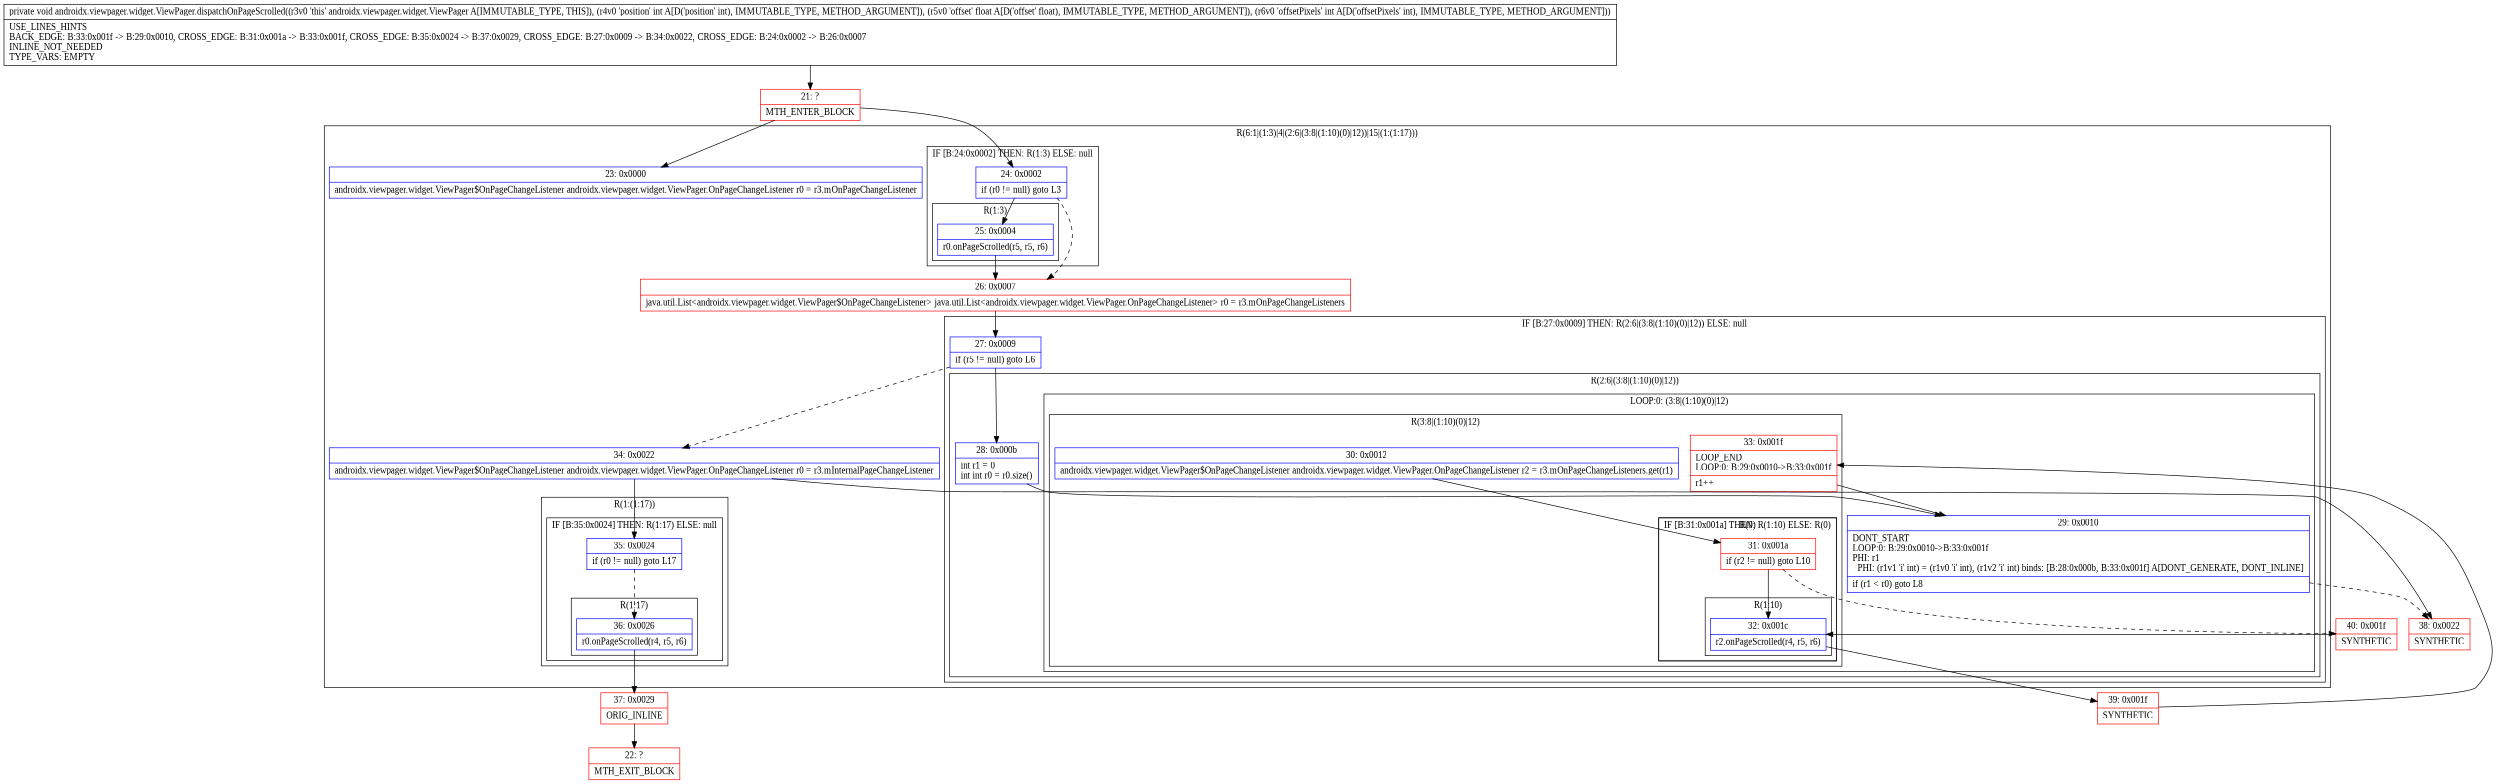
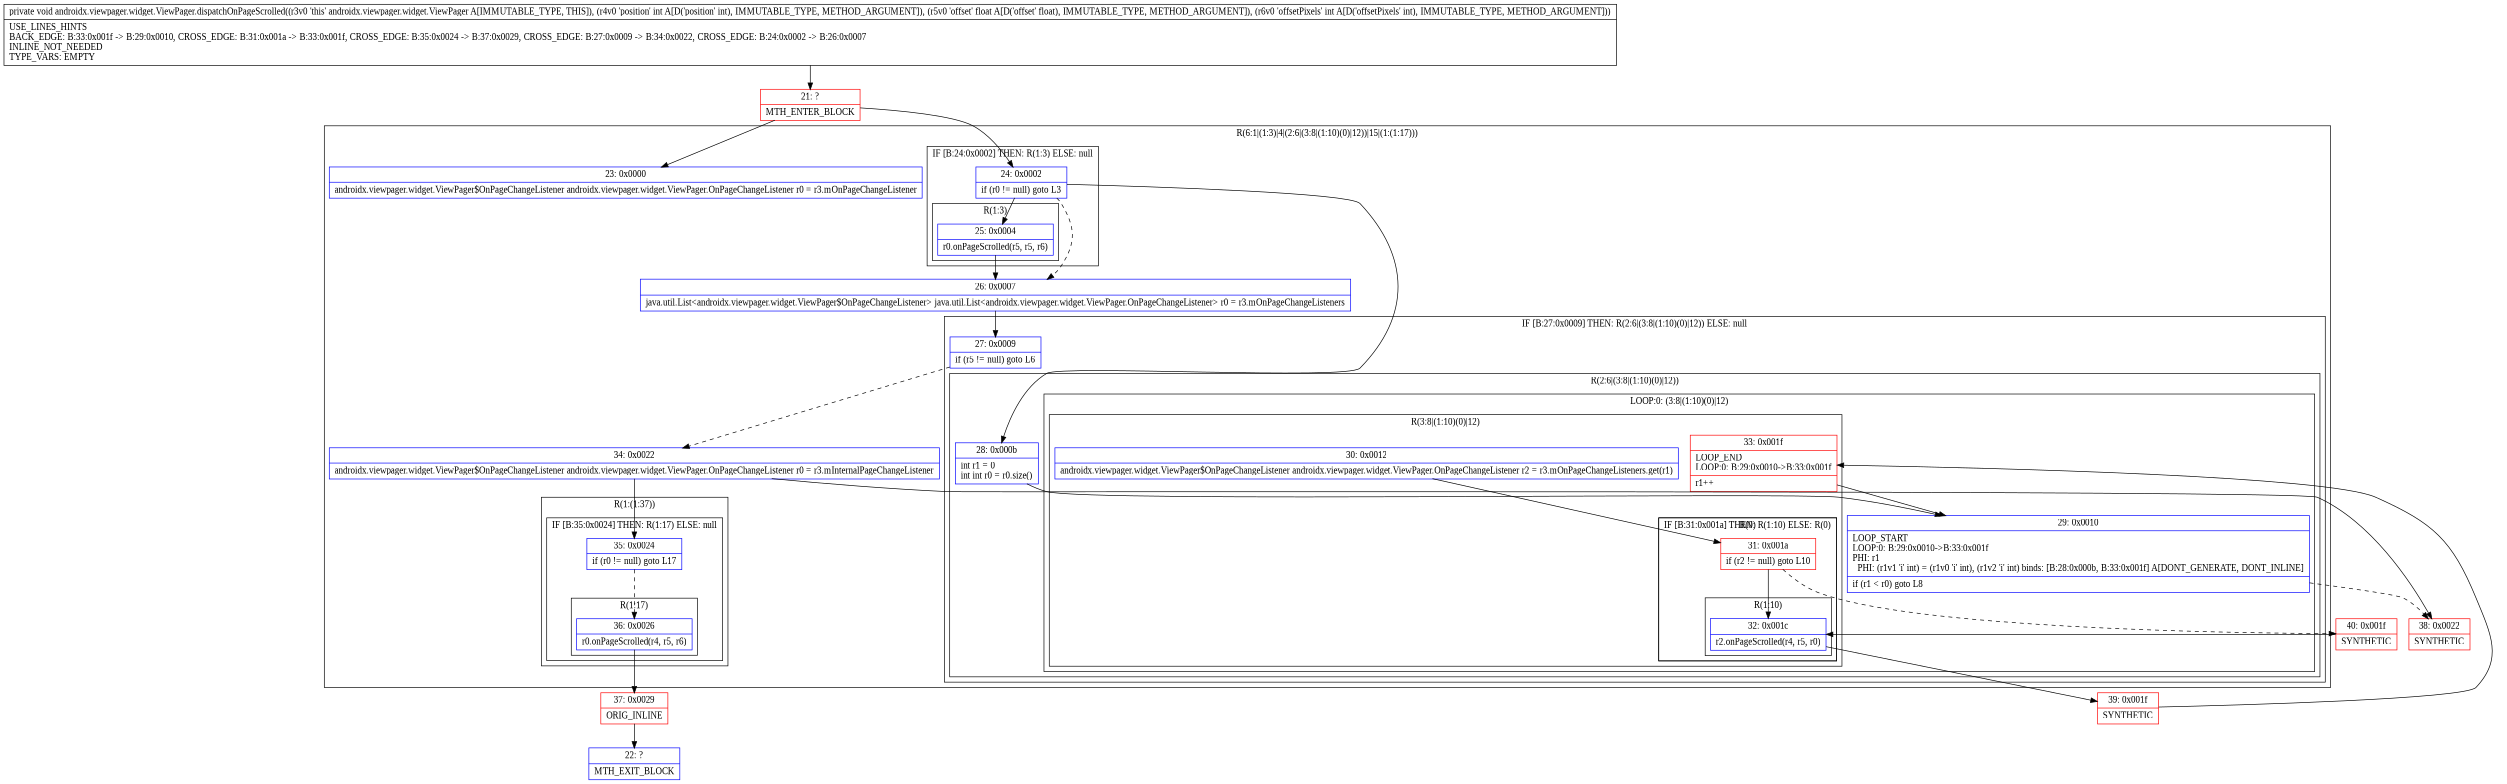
(996, 295) -> (996, 295)
(996, 402) -> (1386, 333)
(635, 505) -> (635, 505)
(1881, 538) -> (1880, 538)
(1768, 642) -> (1768, 642)
(634, 764) -> (634, 764)
